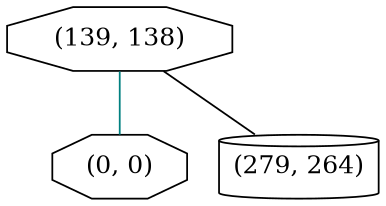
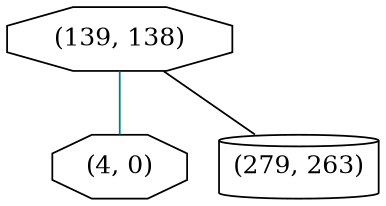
(120, 167) -> (120, 167)
(299, 167) -> (299, 167)
